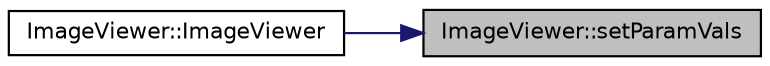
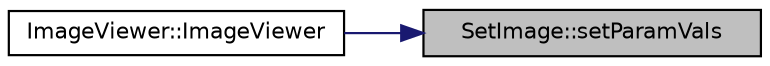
(592, 33) -> (592, 33)
